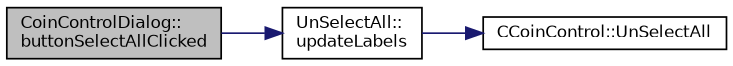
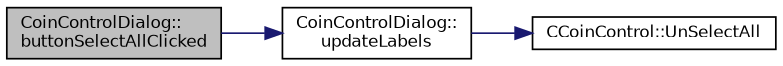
(352, 33) -> (377, 33)
